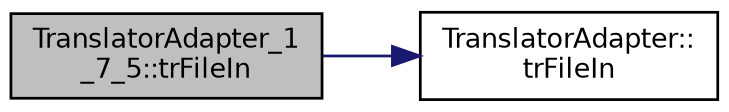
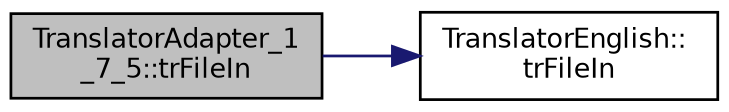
(569, 56) -> (569, 56)
